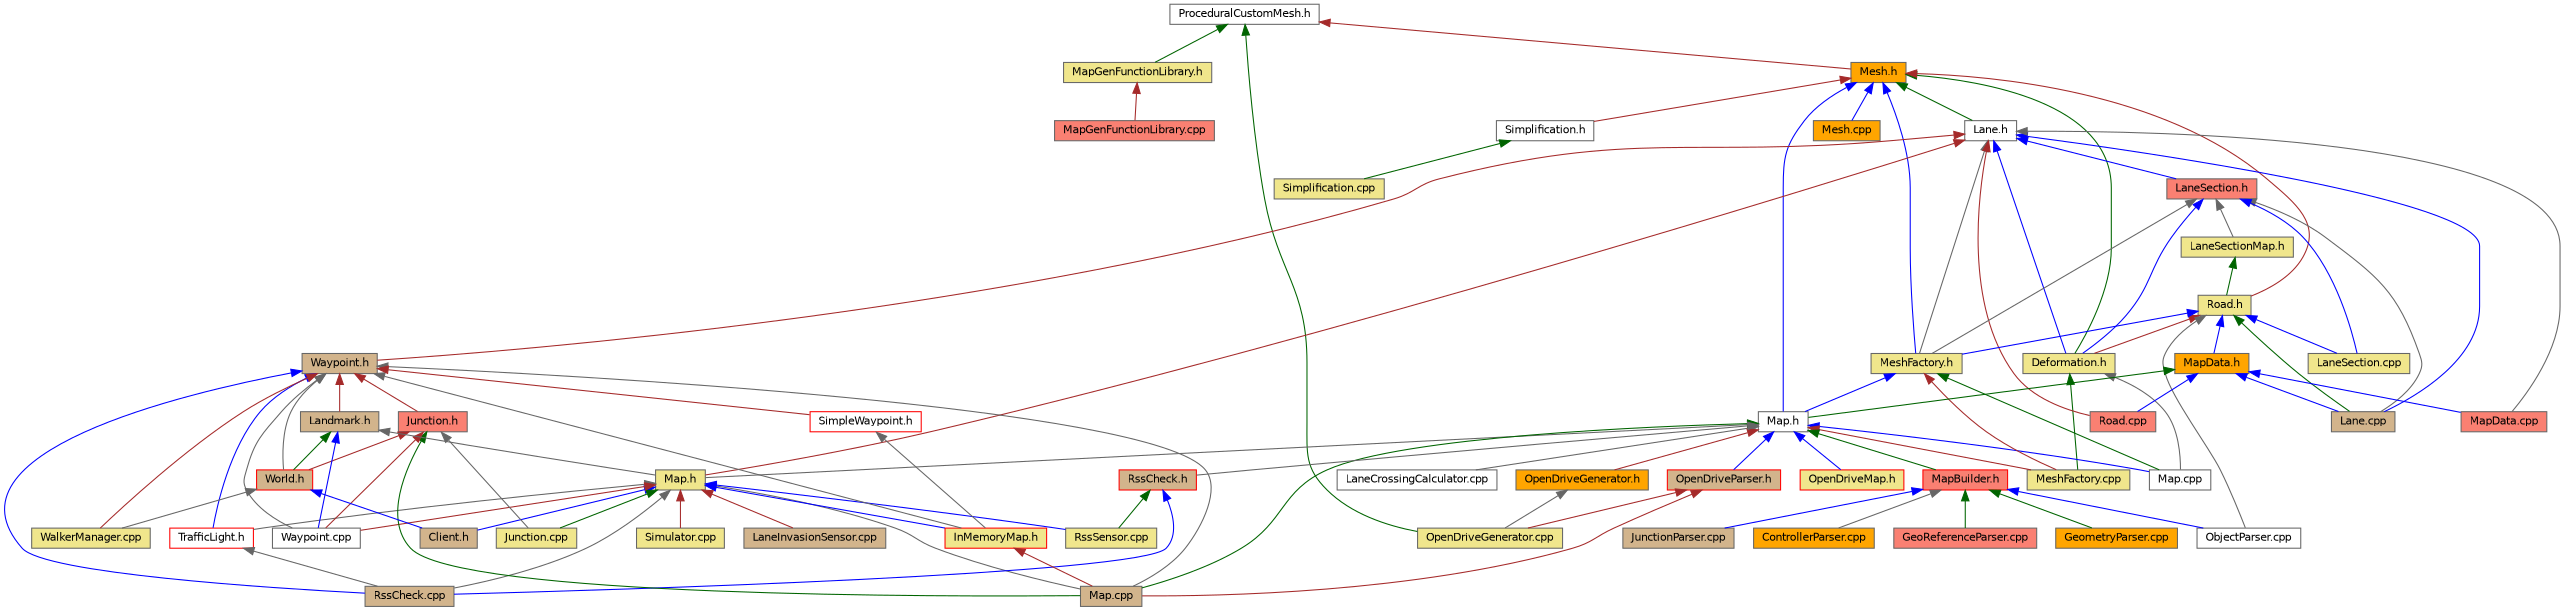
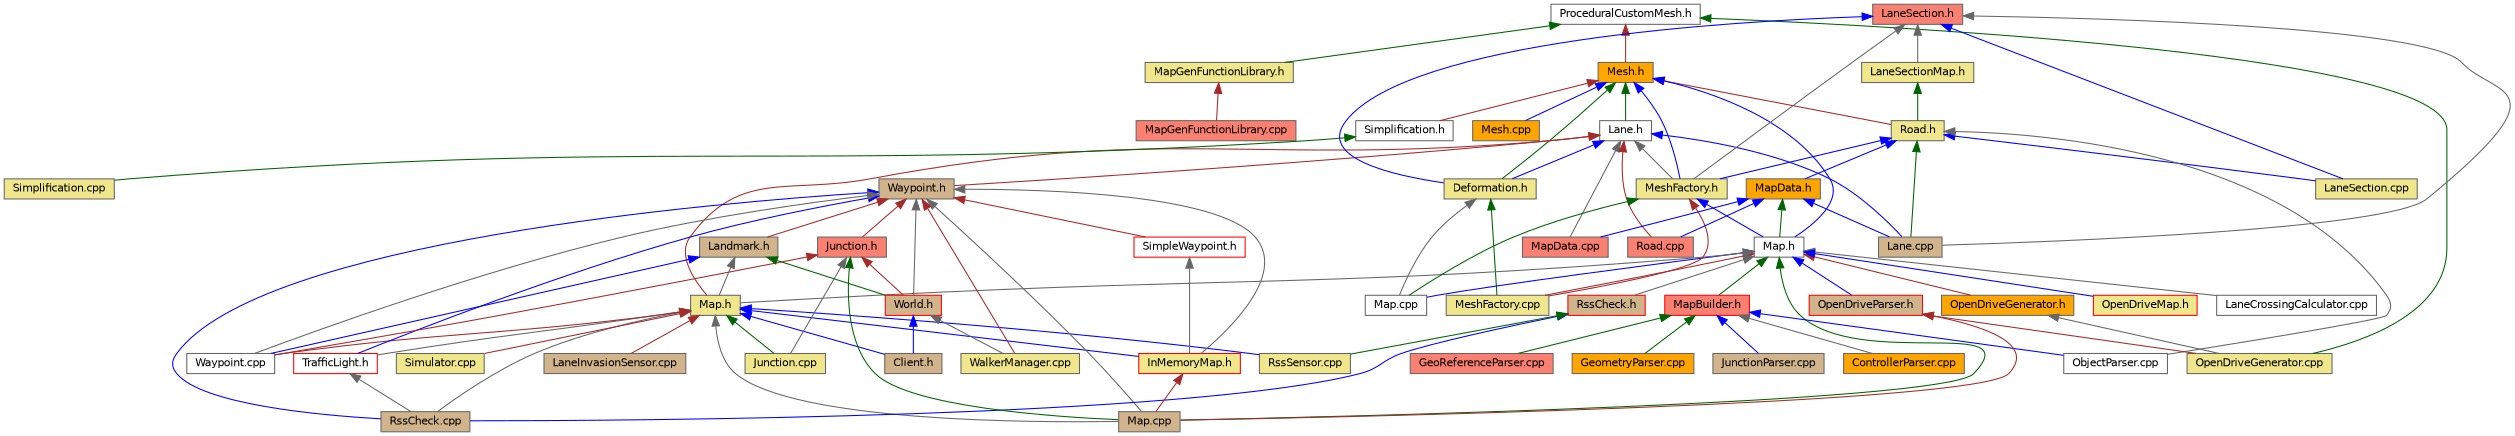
(2098, 159) -> none
(2142, 336) -> none
